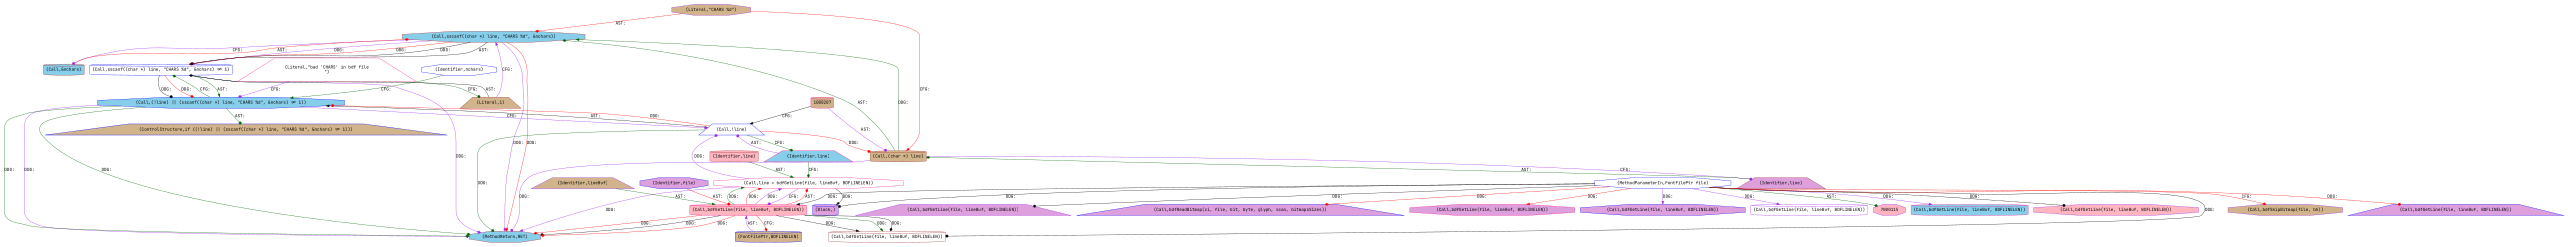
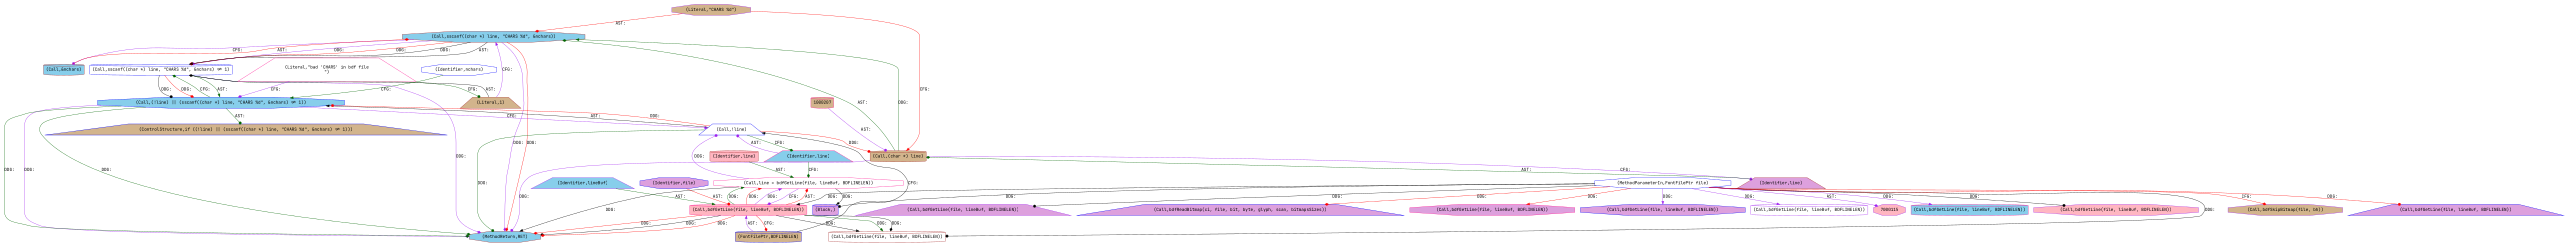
(782, 115) -> (900, 172)
(583, 183) -> (583, 183)
(1792, 195) -> (1792, 195)
(629, 199) -> (629, 199)
